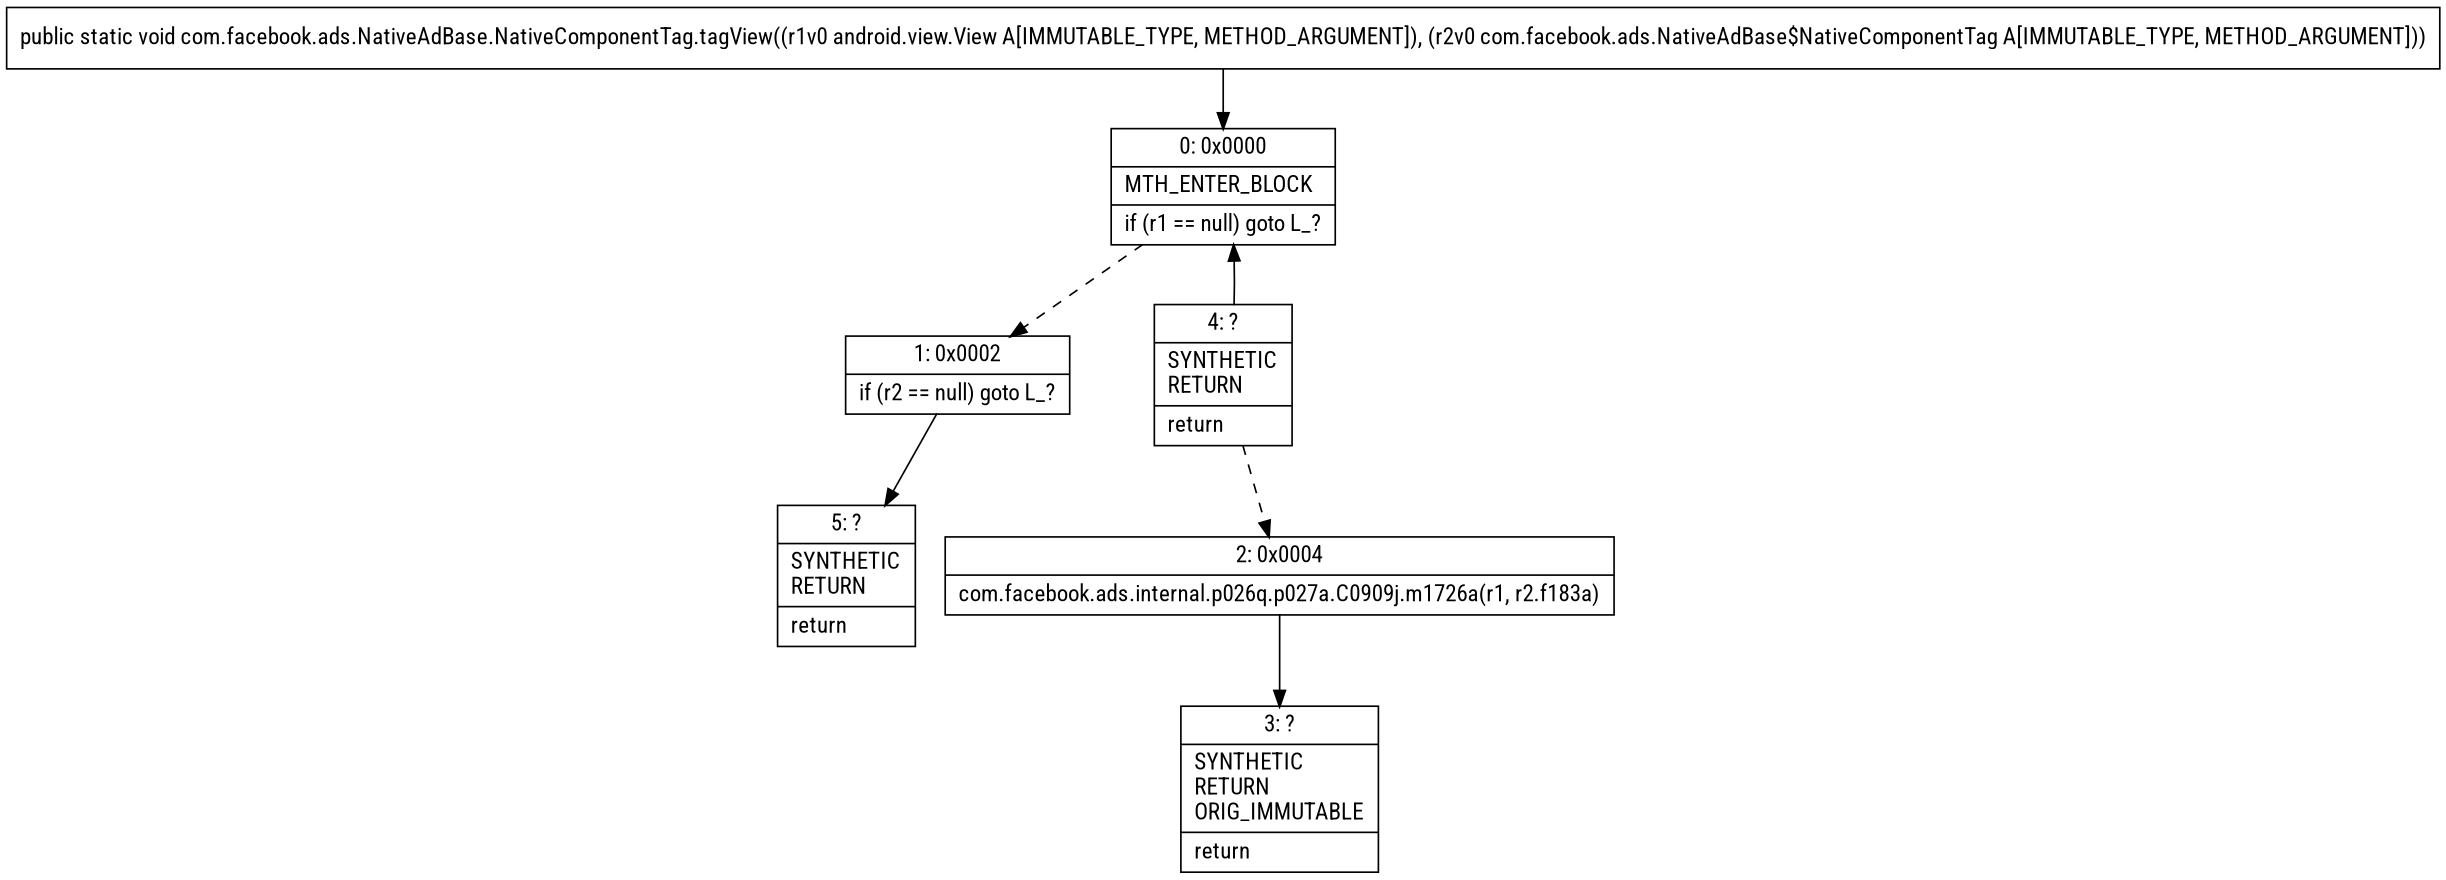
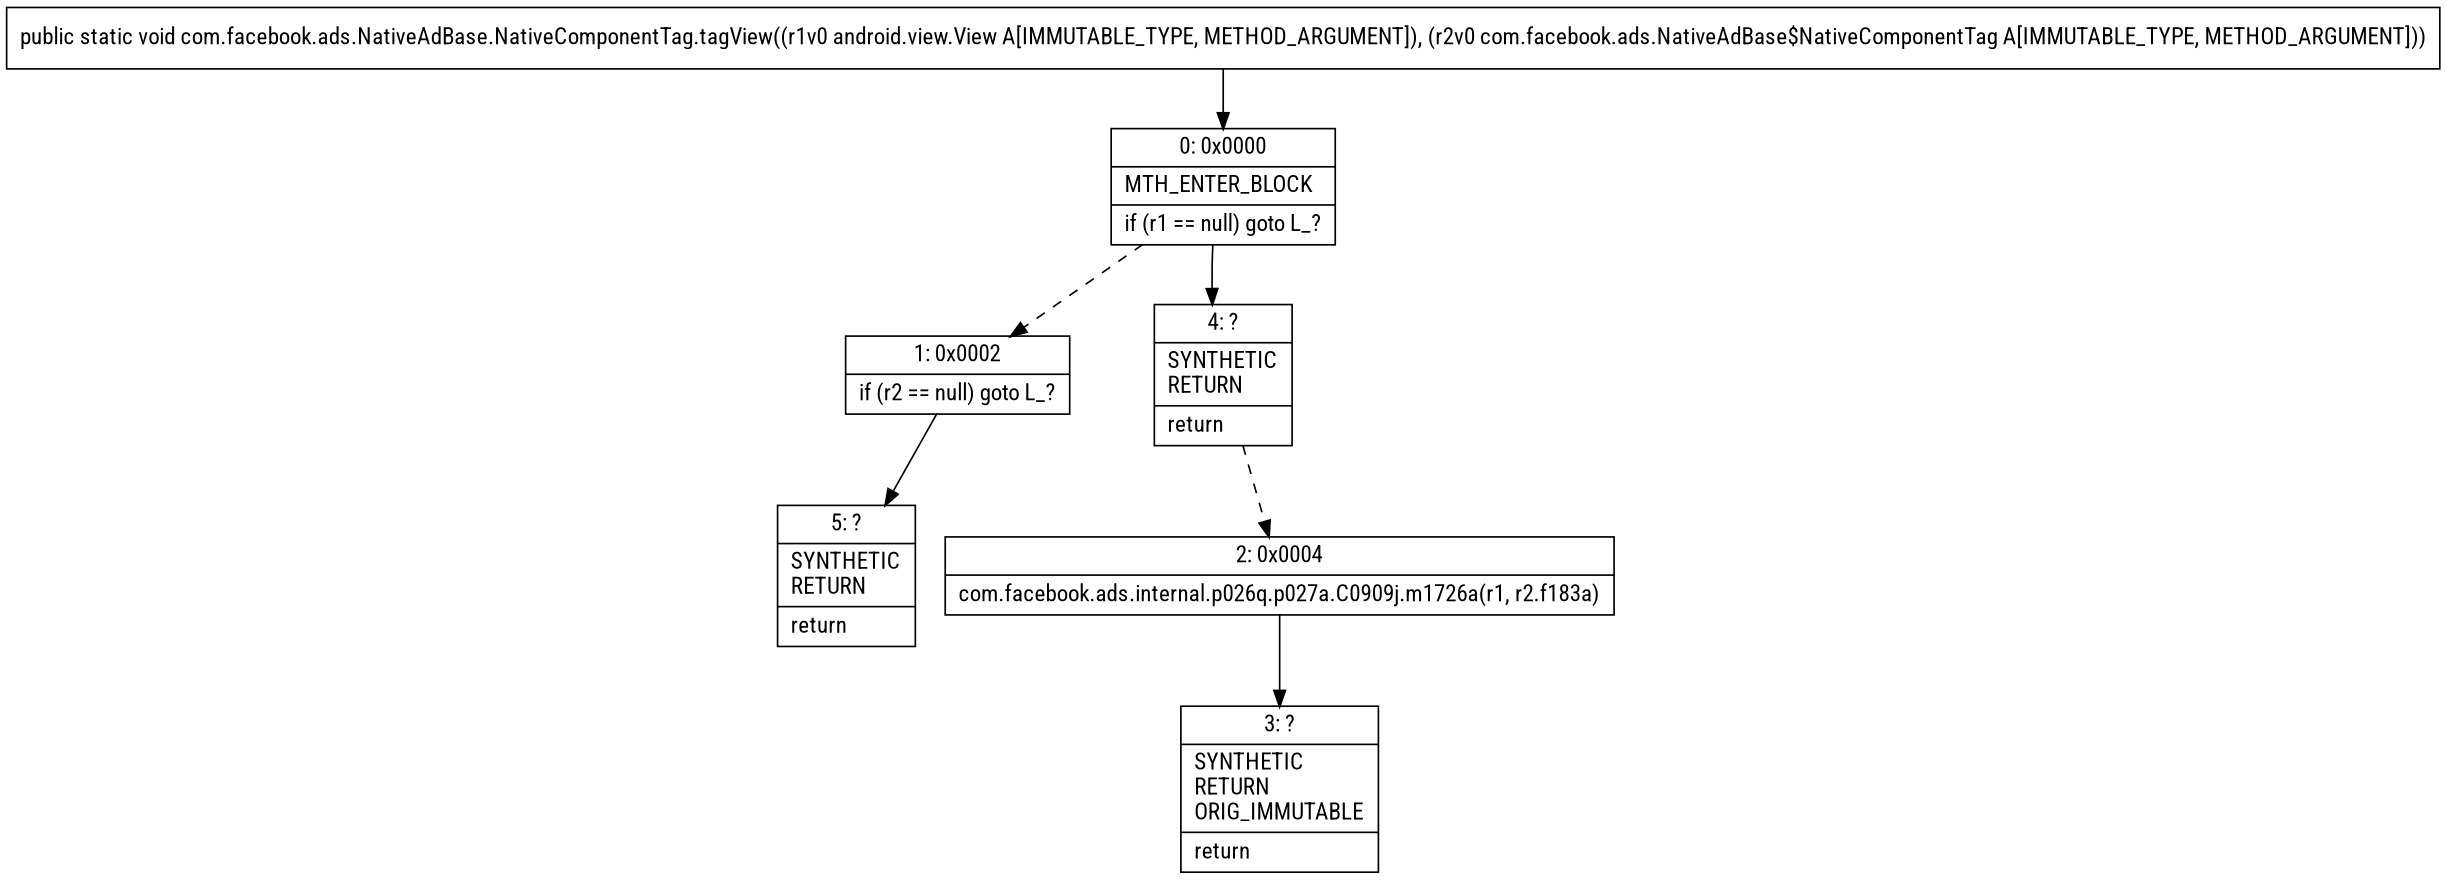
(1234, 283) -> (1212, 266)
